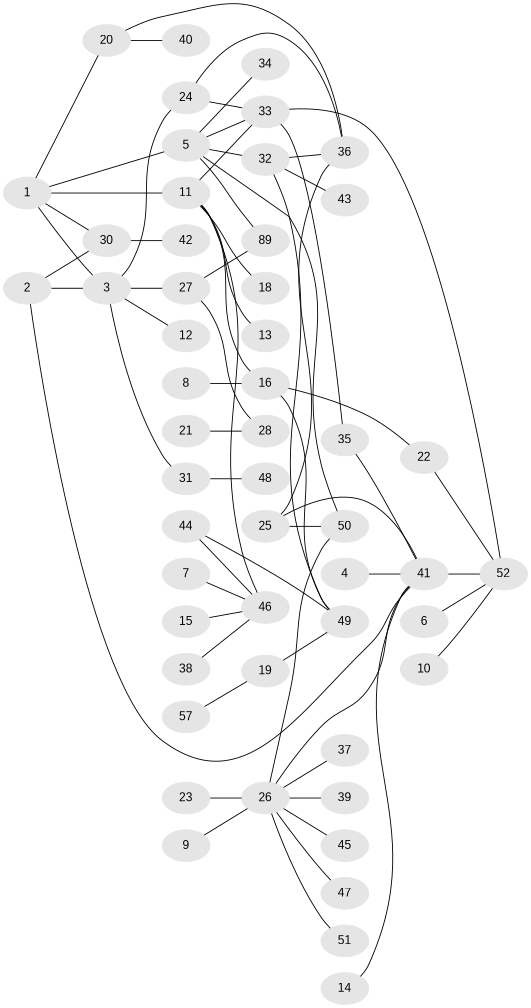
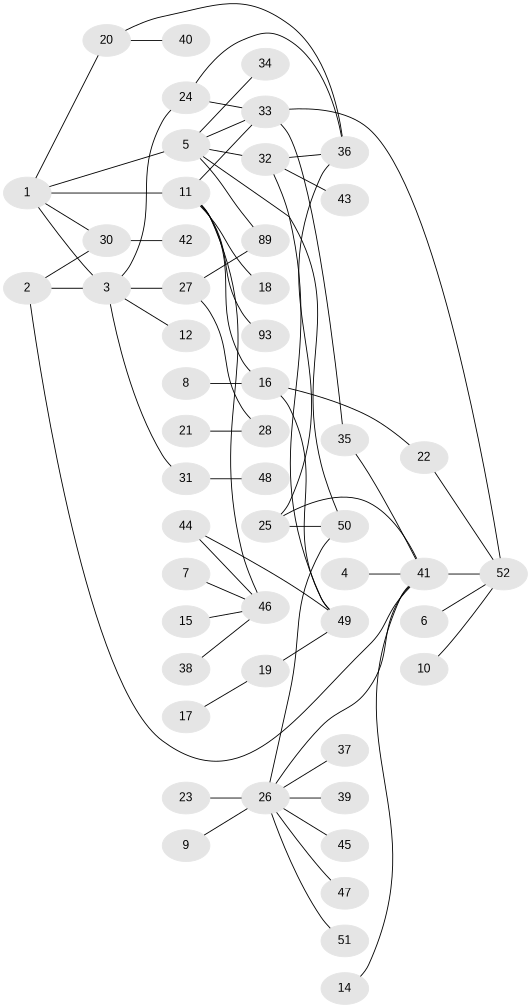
(265, 336) -> (265, 336)
(186, 717) -> (186, 717)
